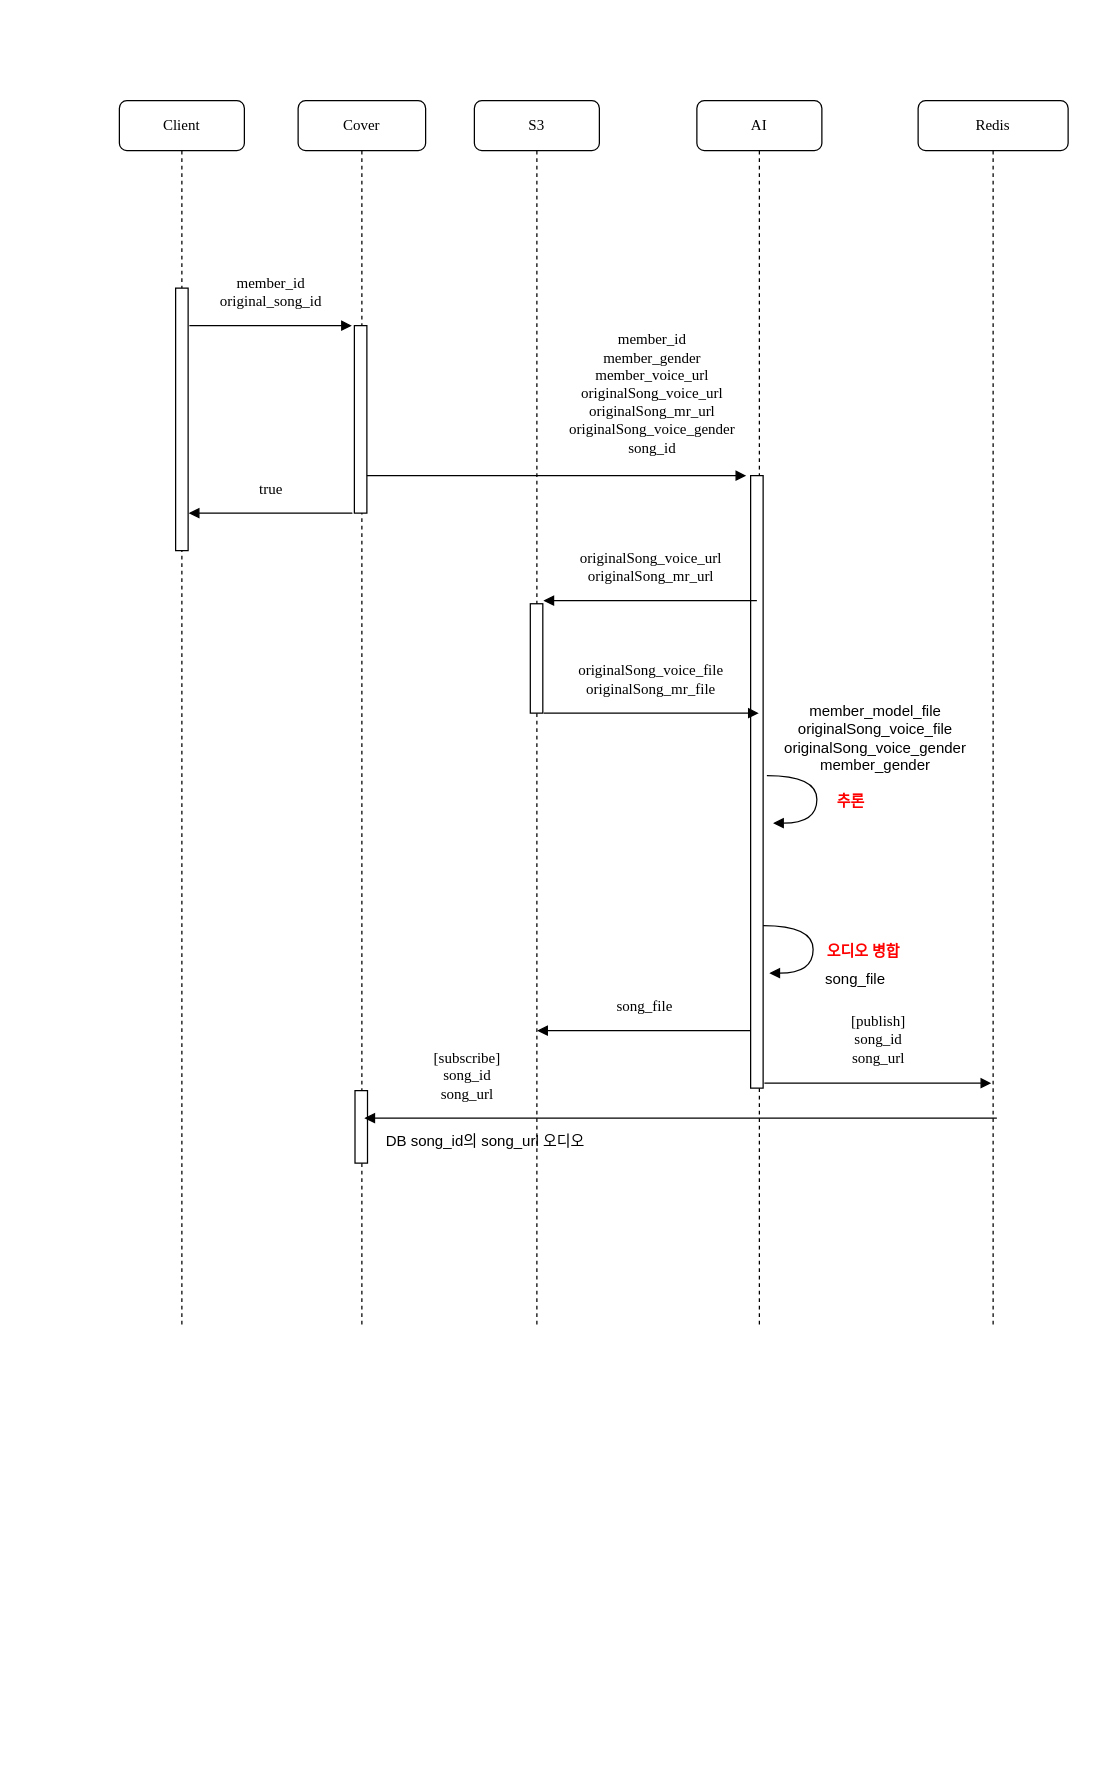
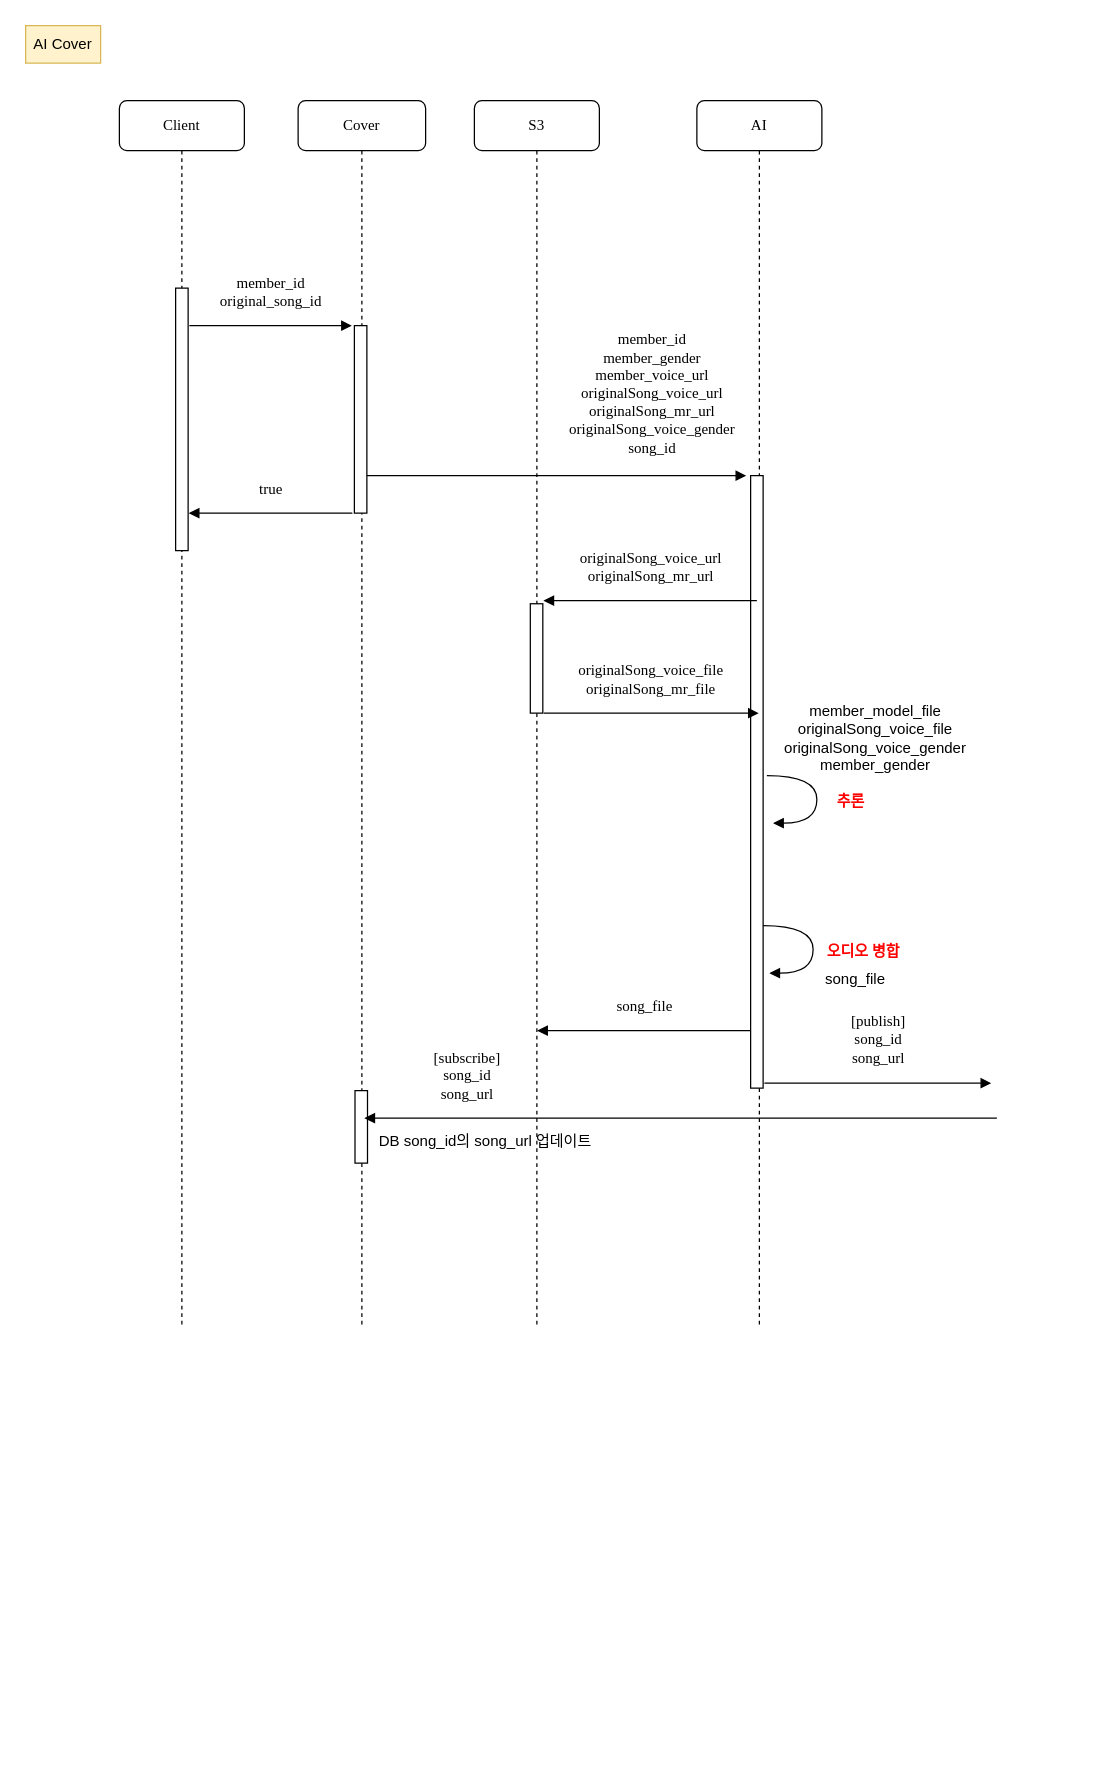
none -> (63, 44)
(993, 713) -> none
(486, 1142) -> (486, 1142)
